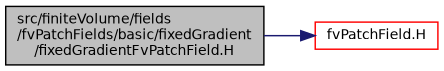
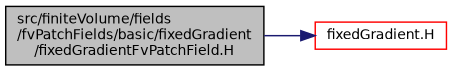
(377, 36) -> (381, 36)
